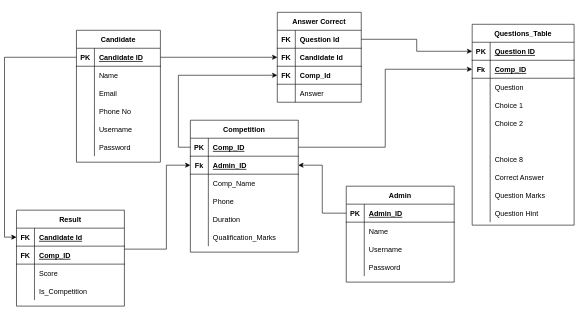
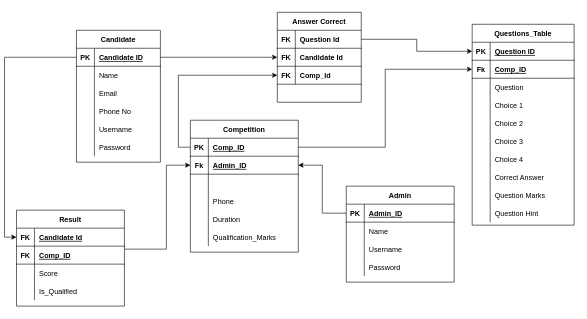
(329, 93) -> none
none -> (533, 141)
(509, 160) -> (509, 160)
(254, 183) -> none
(65, 292) -> (60, 292)
